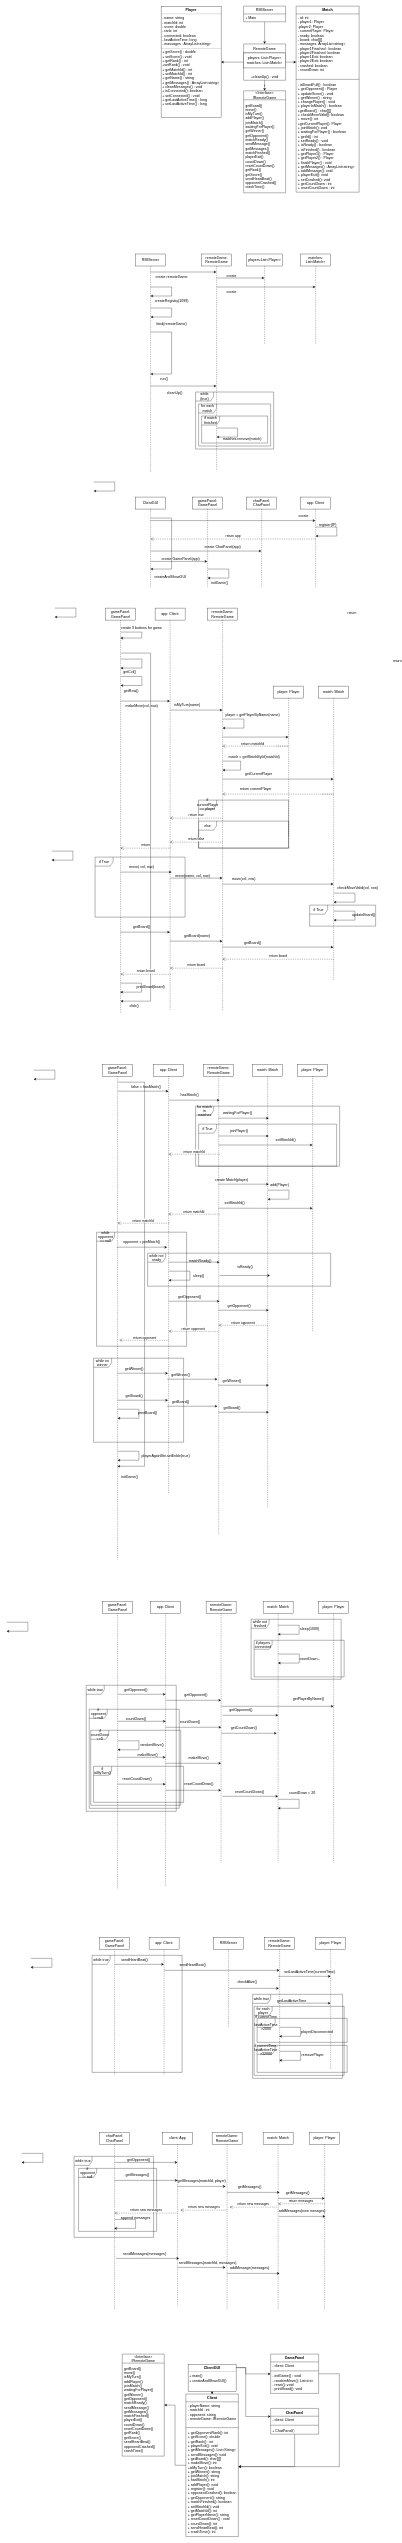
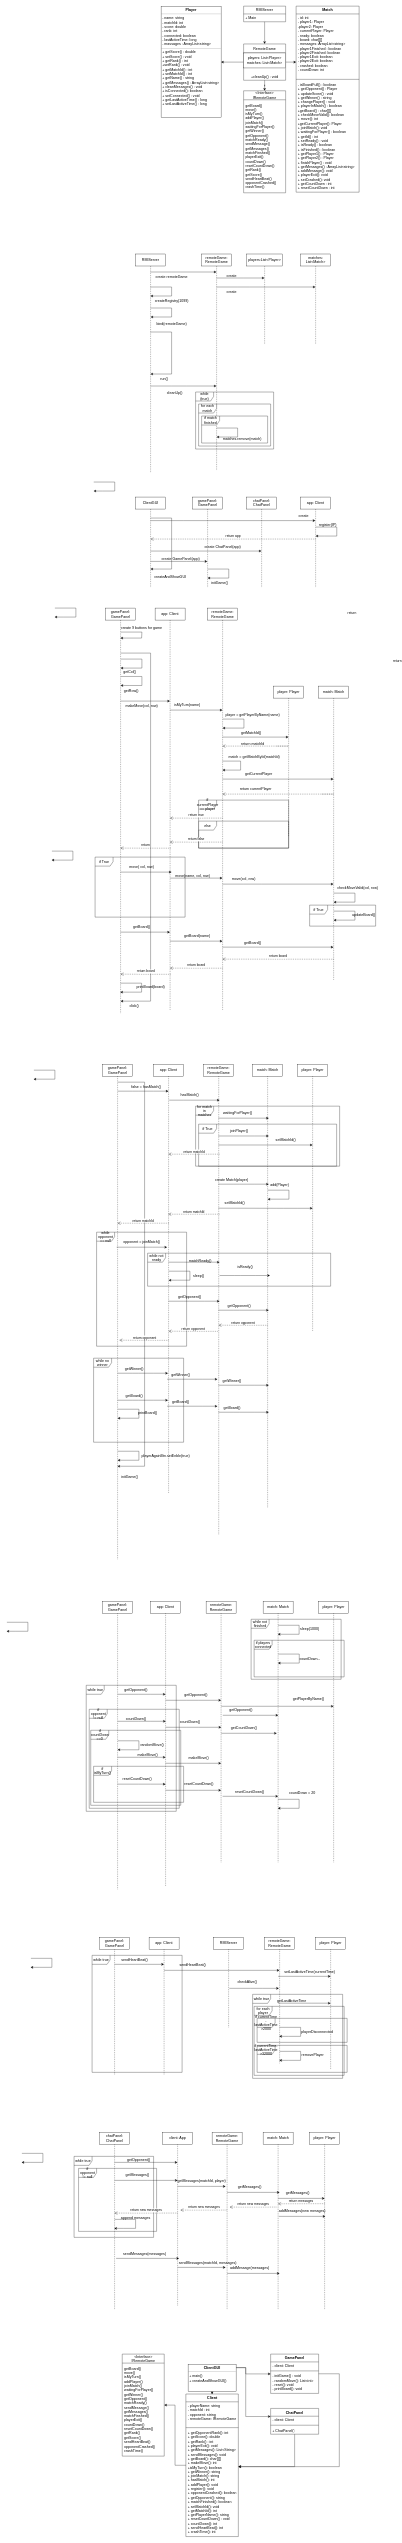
none -> (251, 732)
